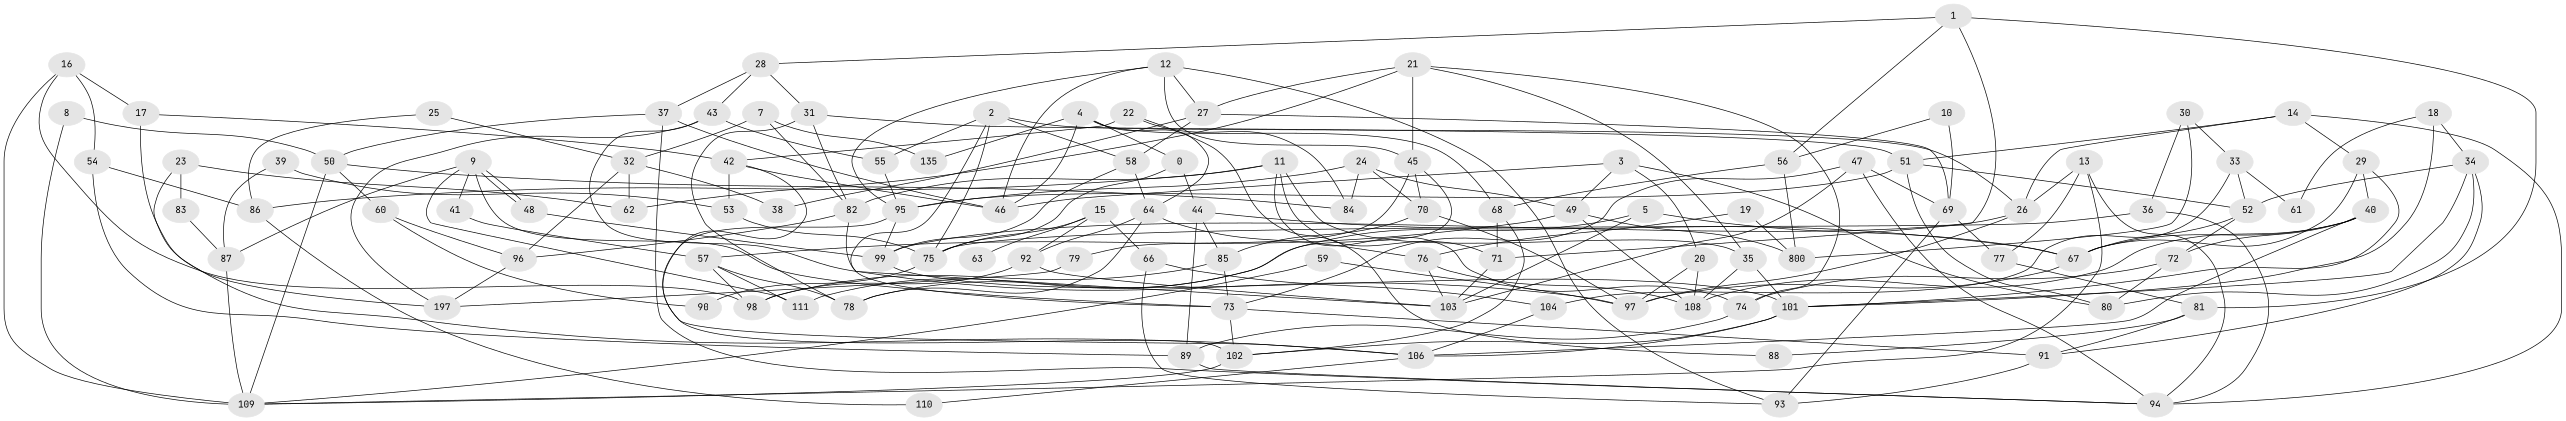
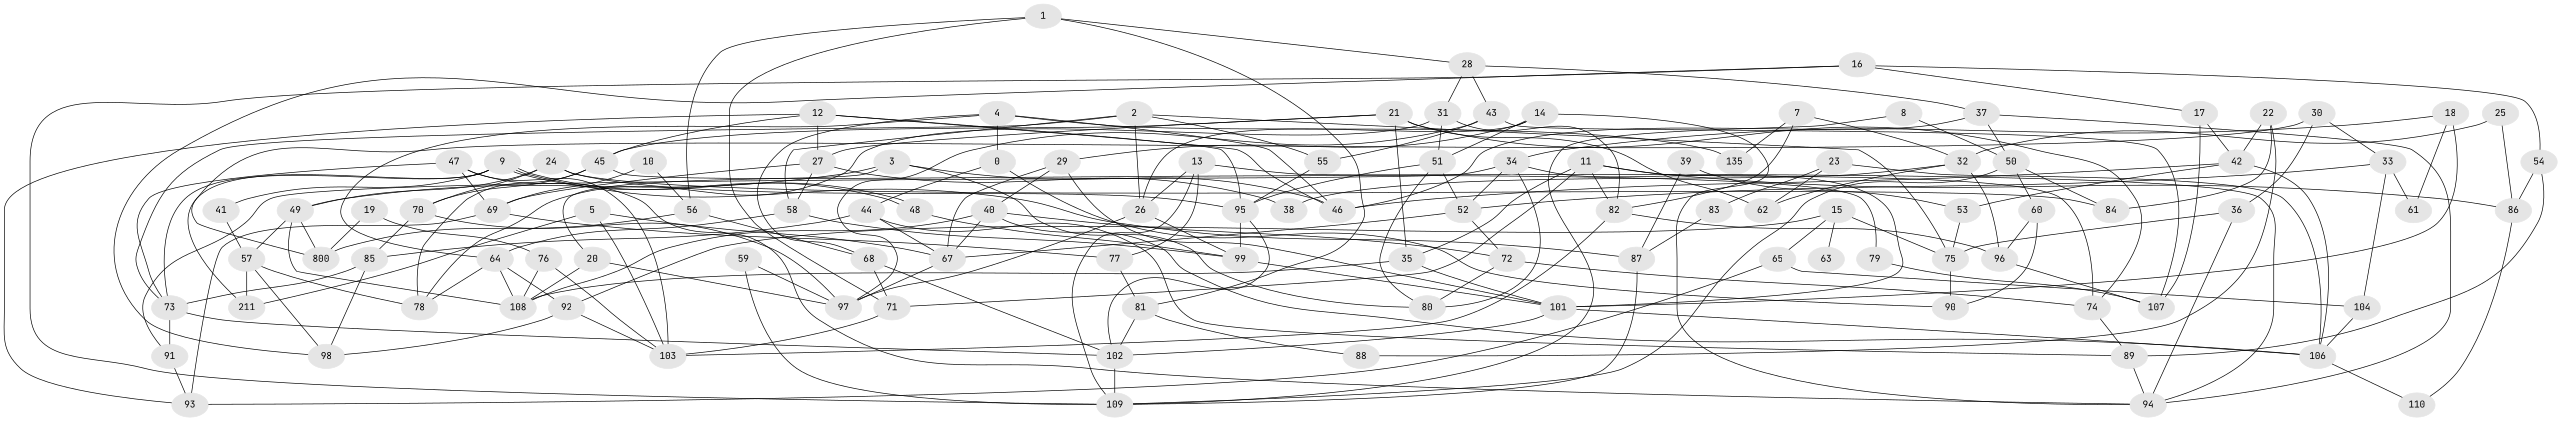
(1057, 217) -> (1463, 263)
(1246, 238) -> (507, 283)
(1149, 259) -> (1778, 259)
(442, 308) -> (2156, 308)
(801, 308) -> (247, 308)
(2123, 335) -> (1128, 332)
